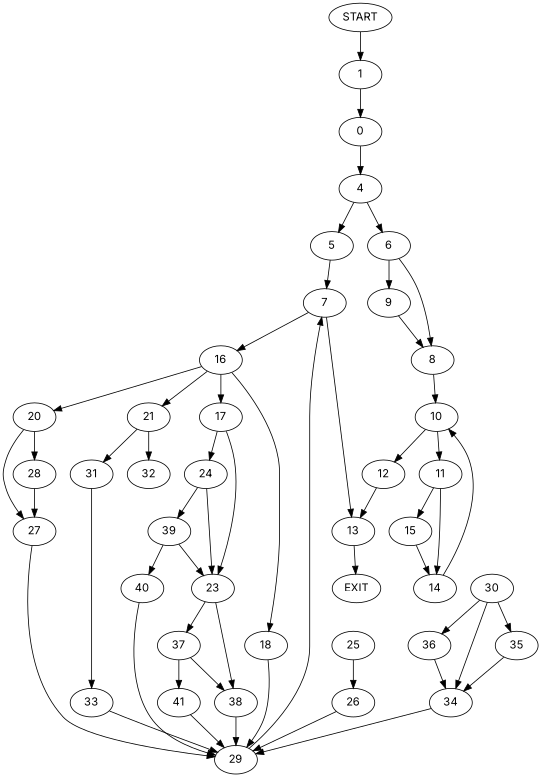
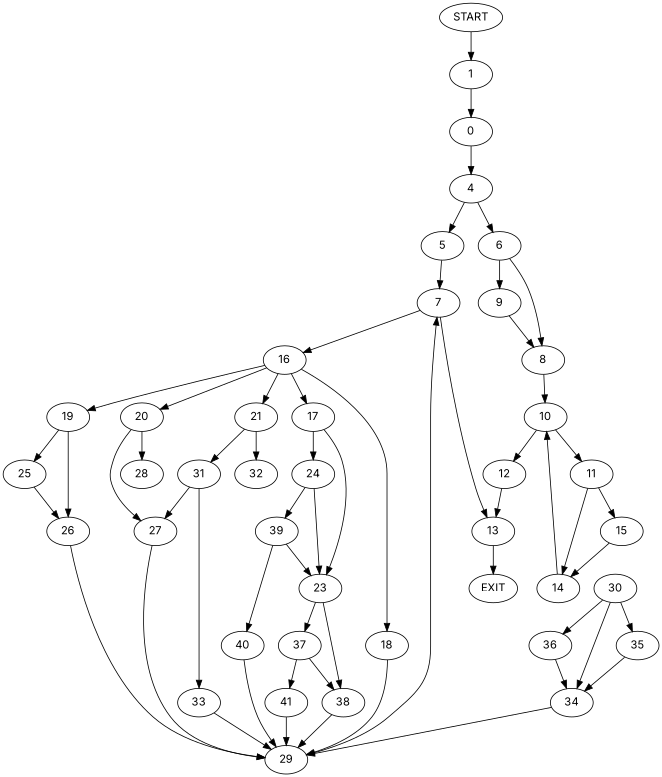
none -> (68, 417)
(35, 499) -> (180, 500)
